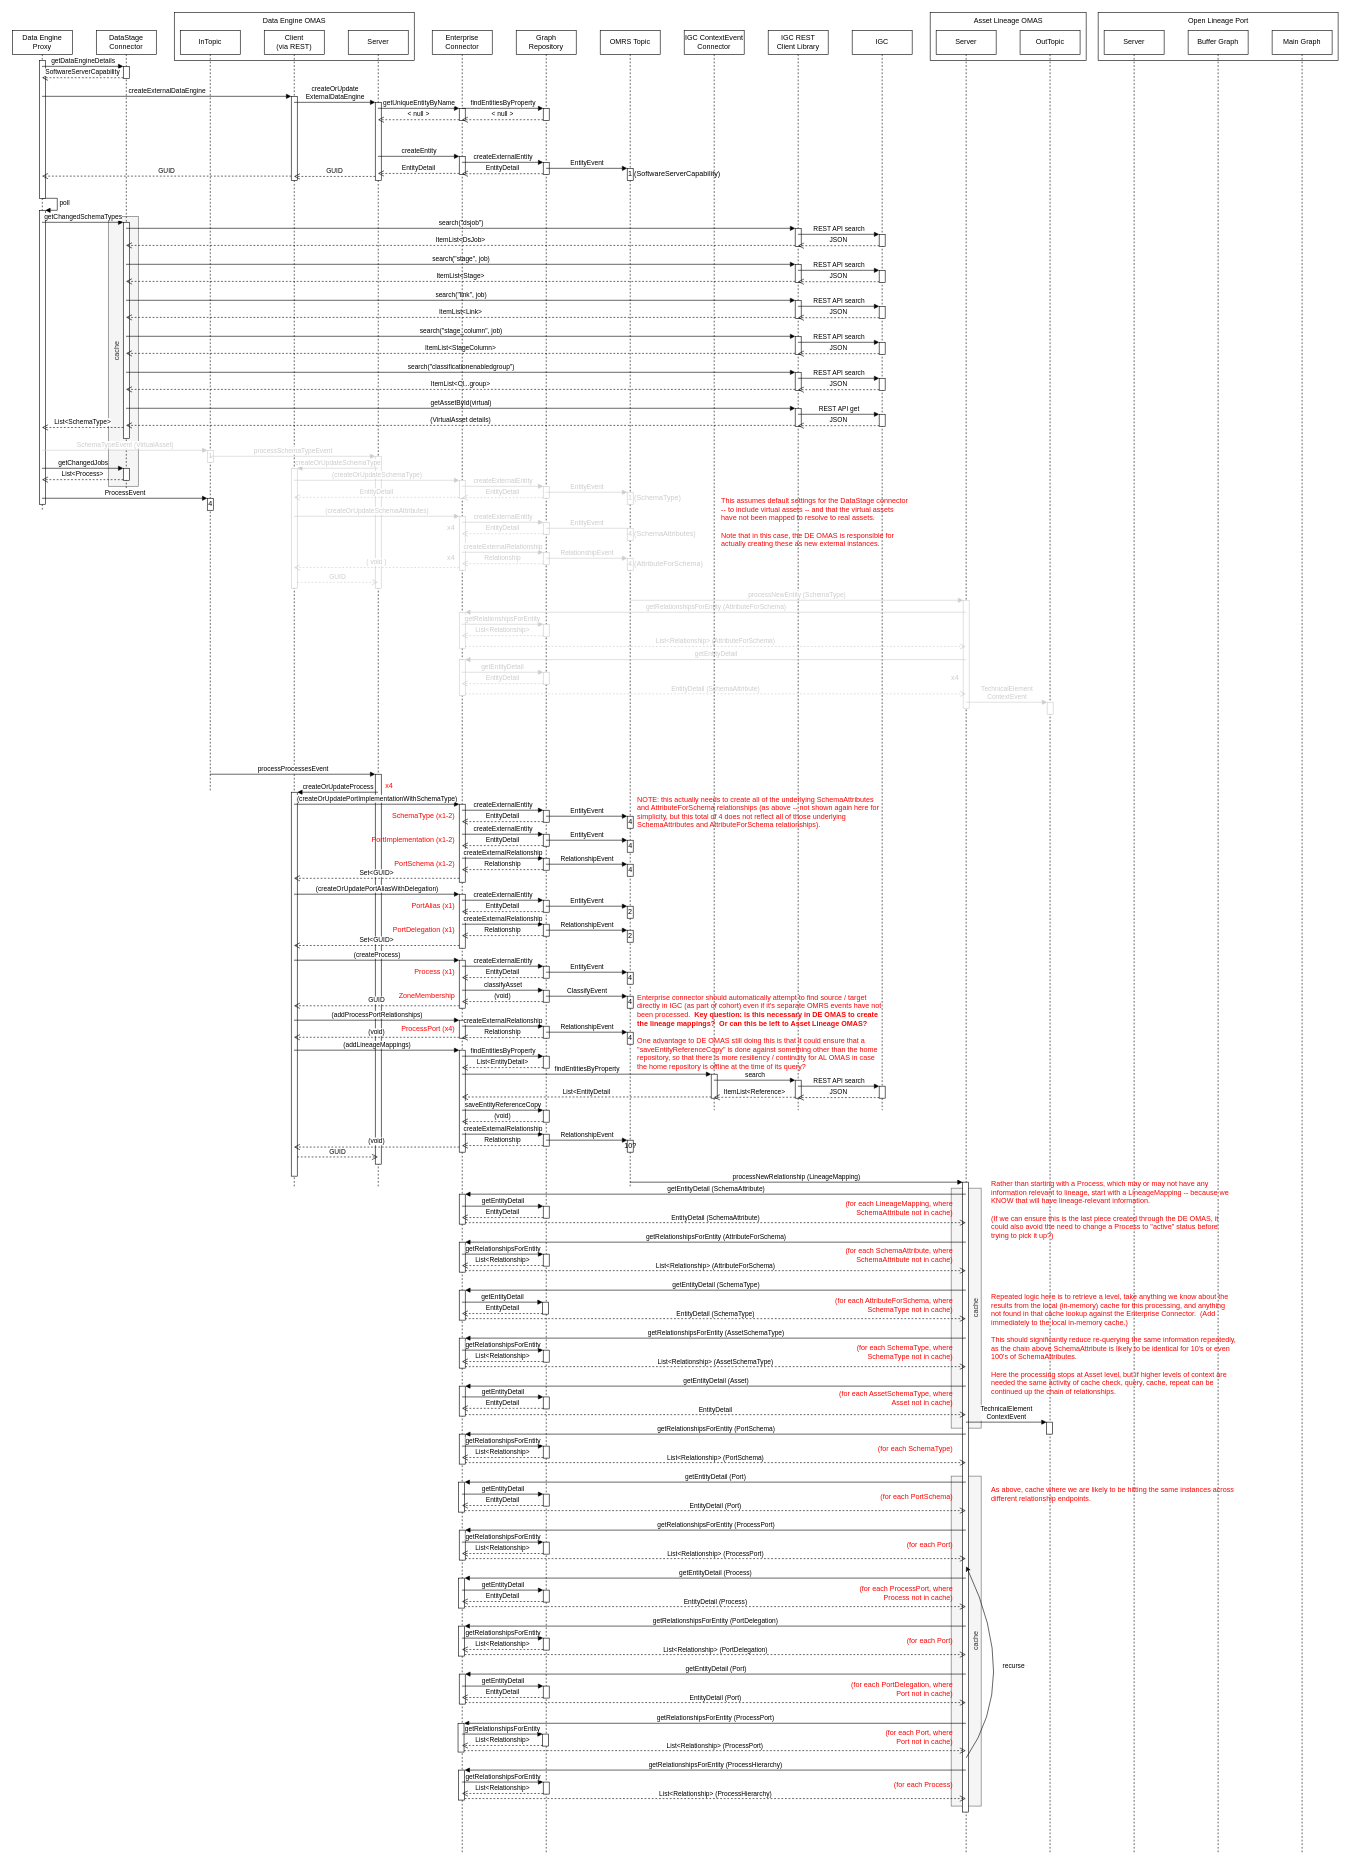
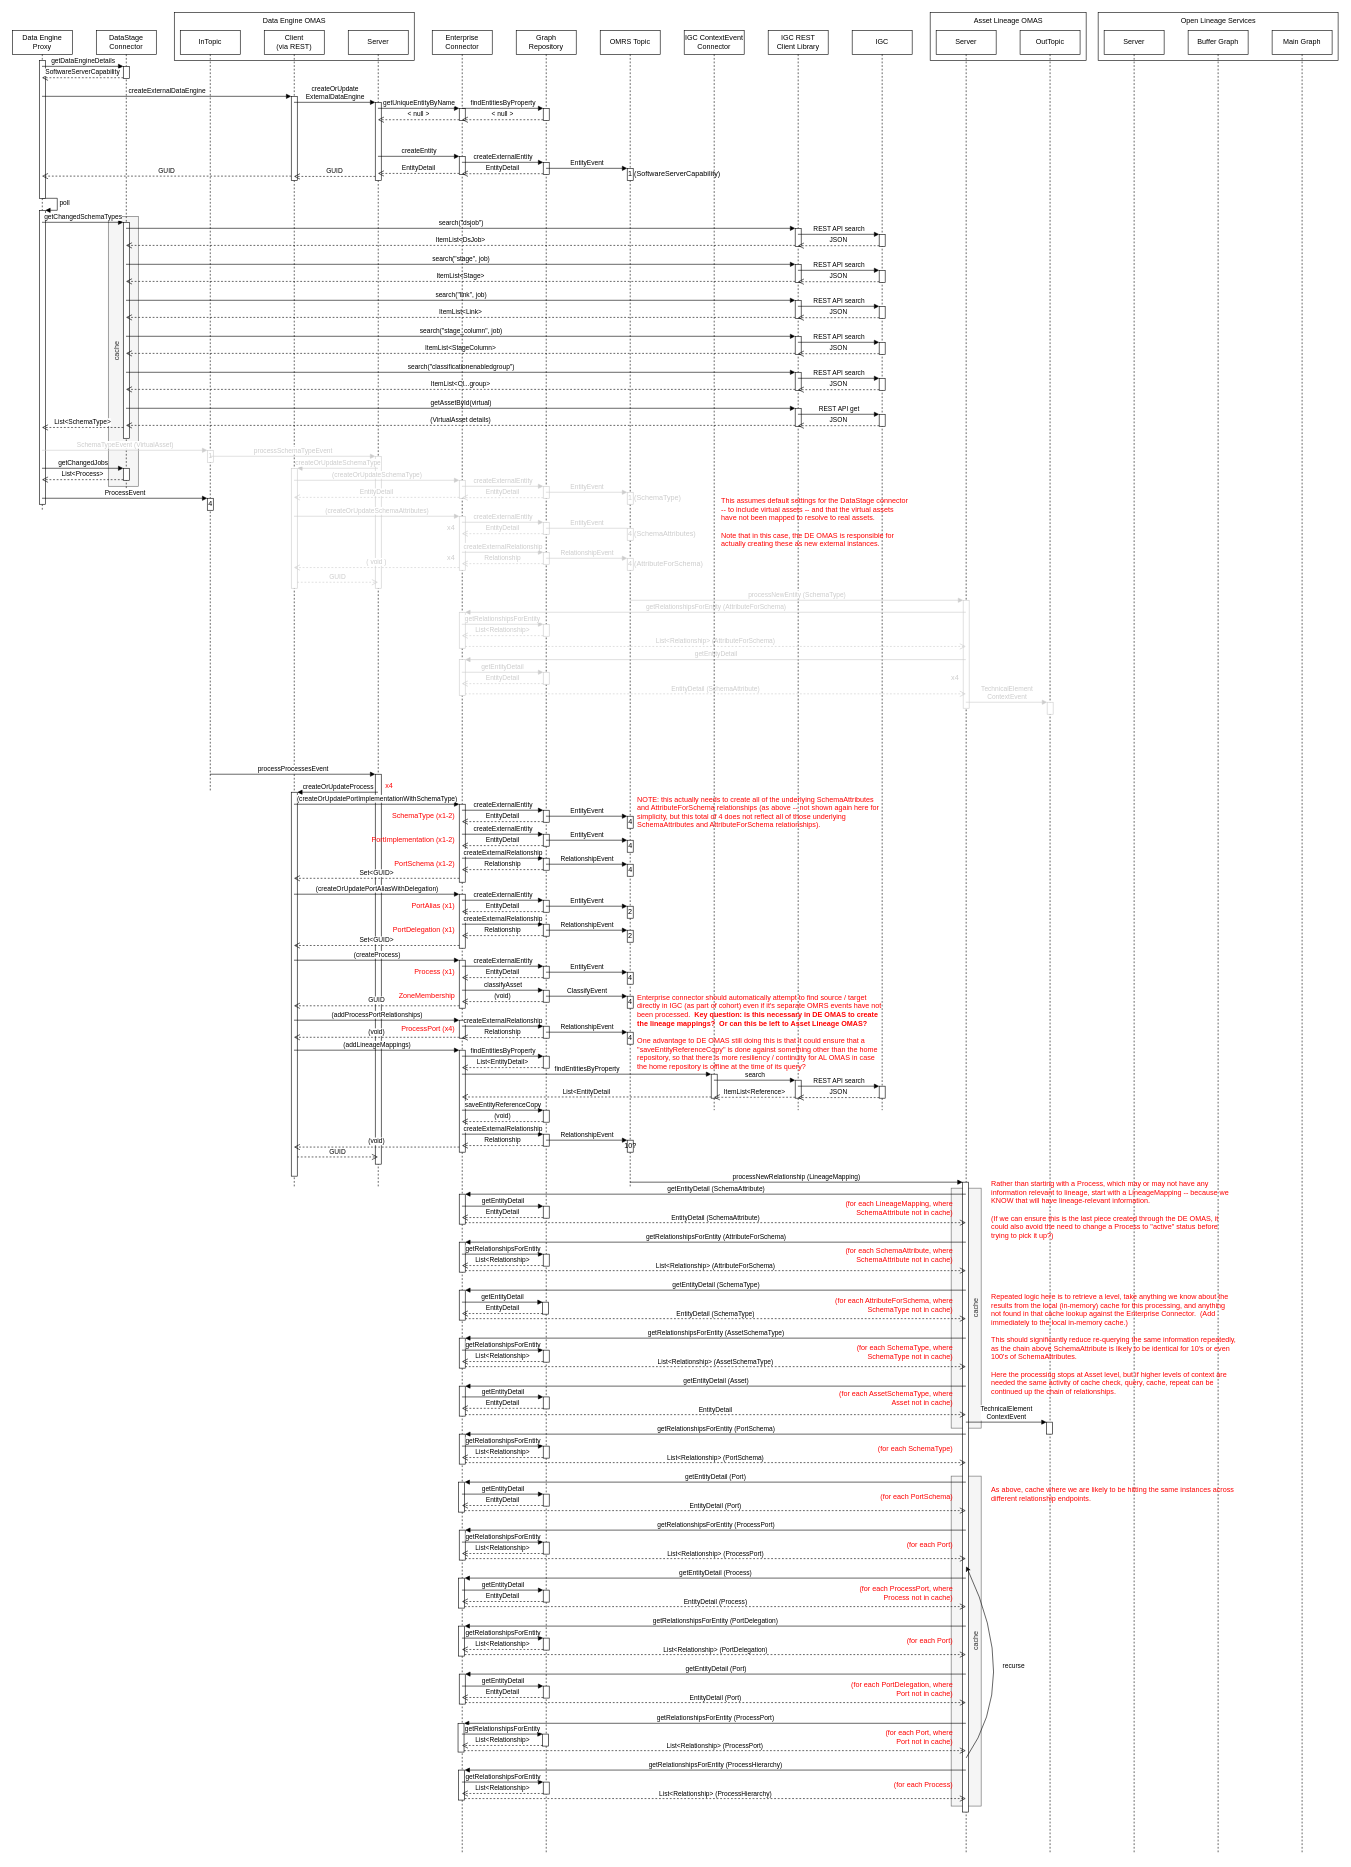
(1219, 21) -> (1219, 21)
